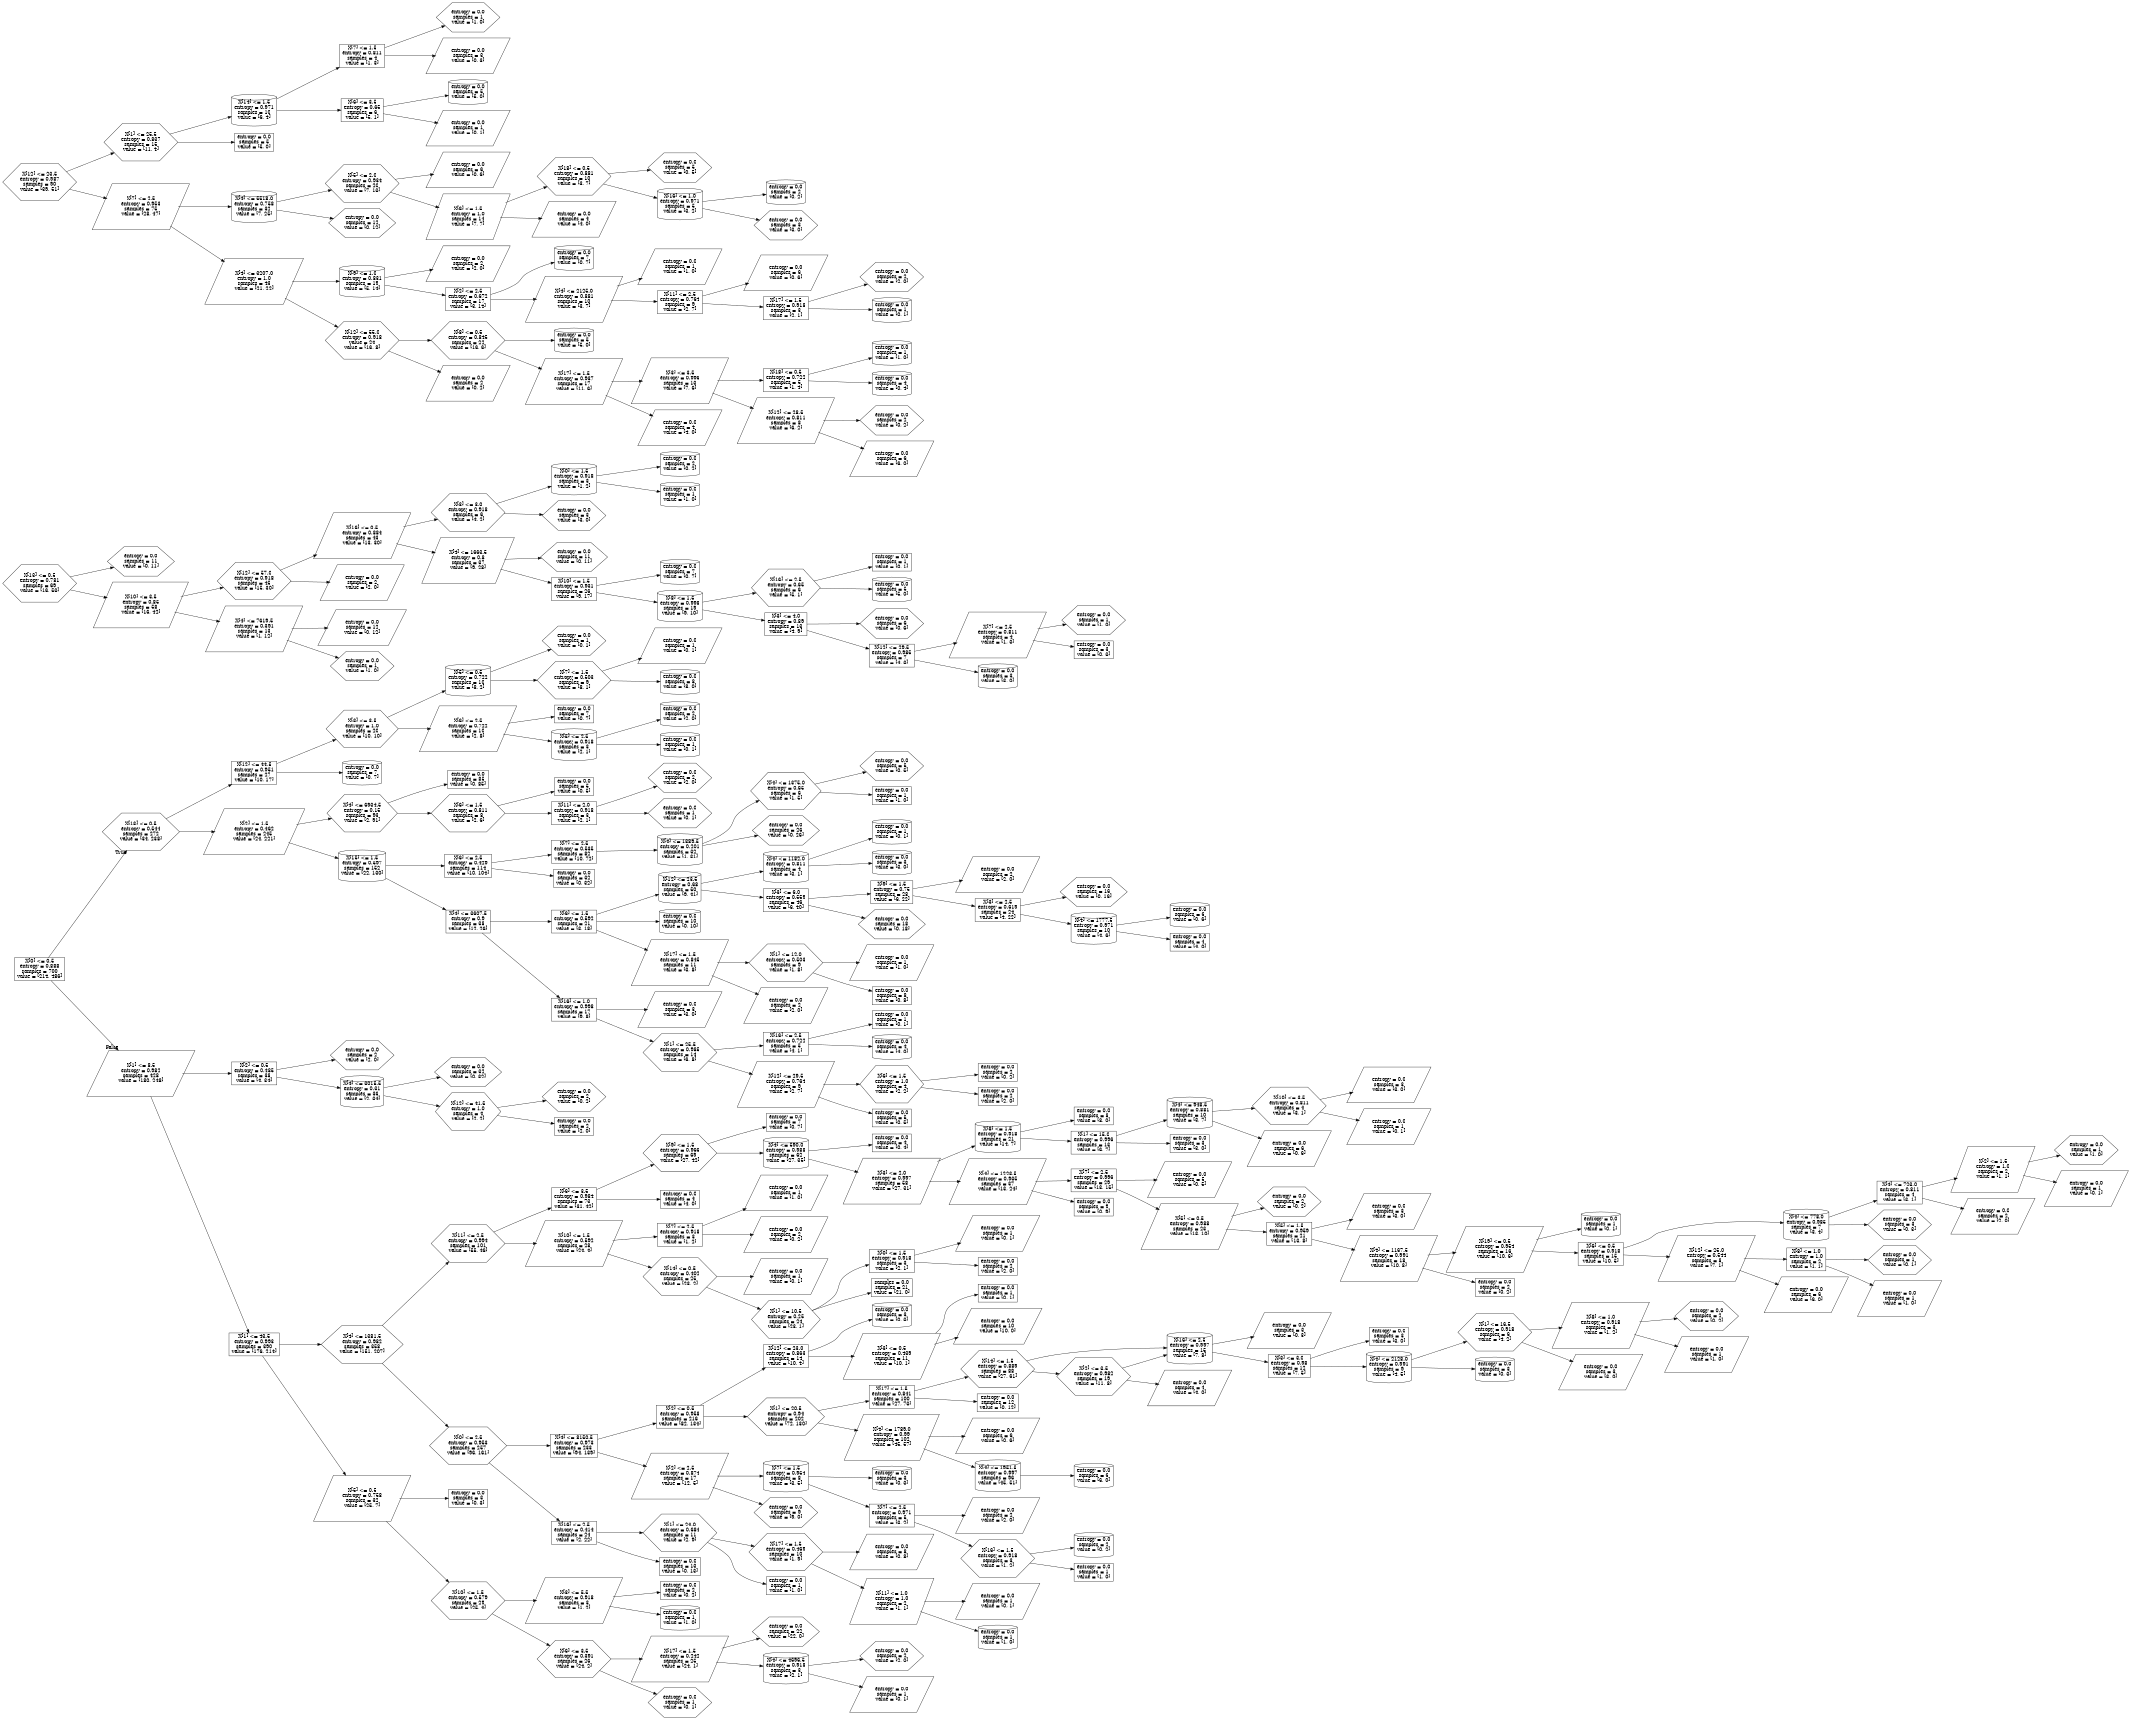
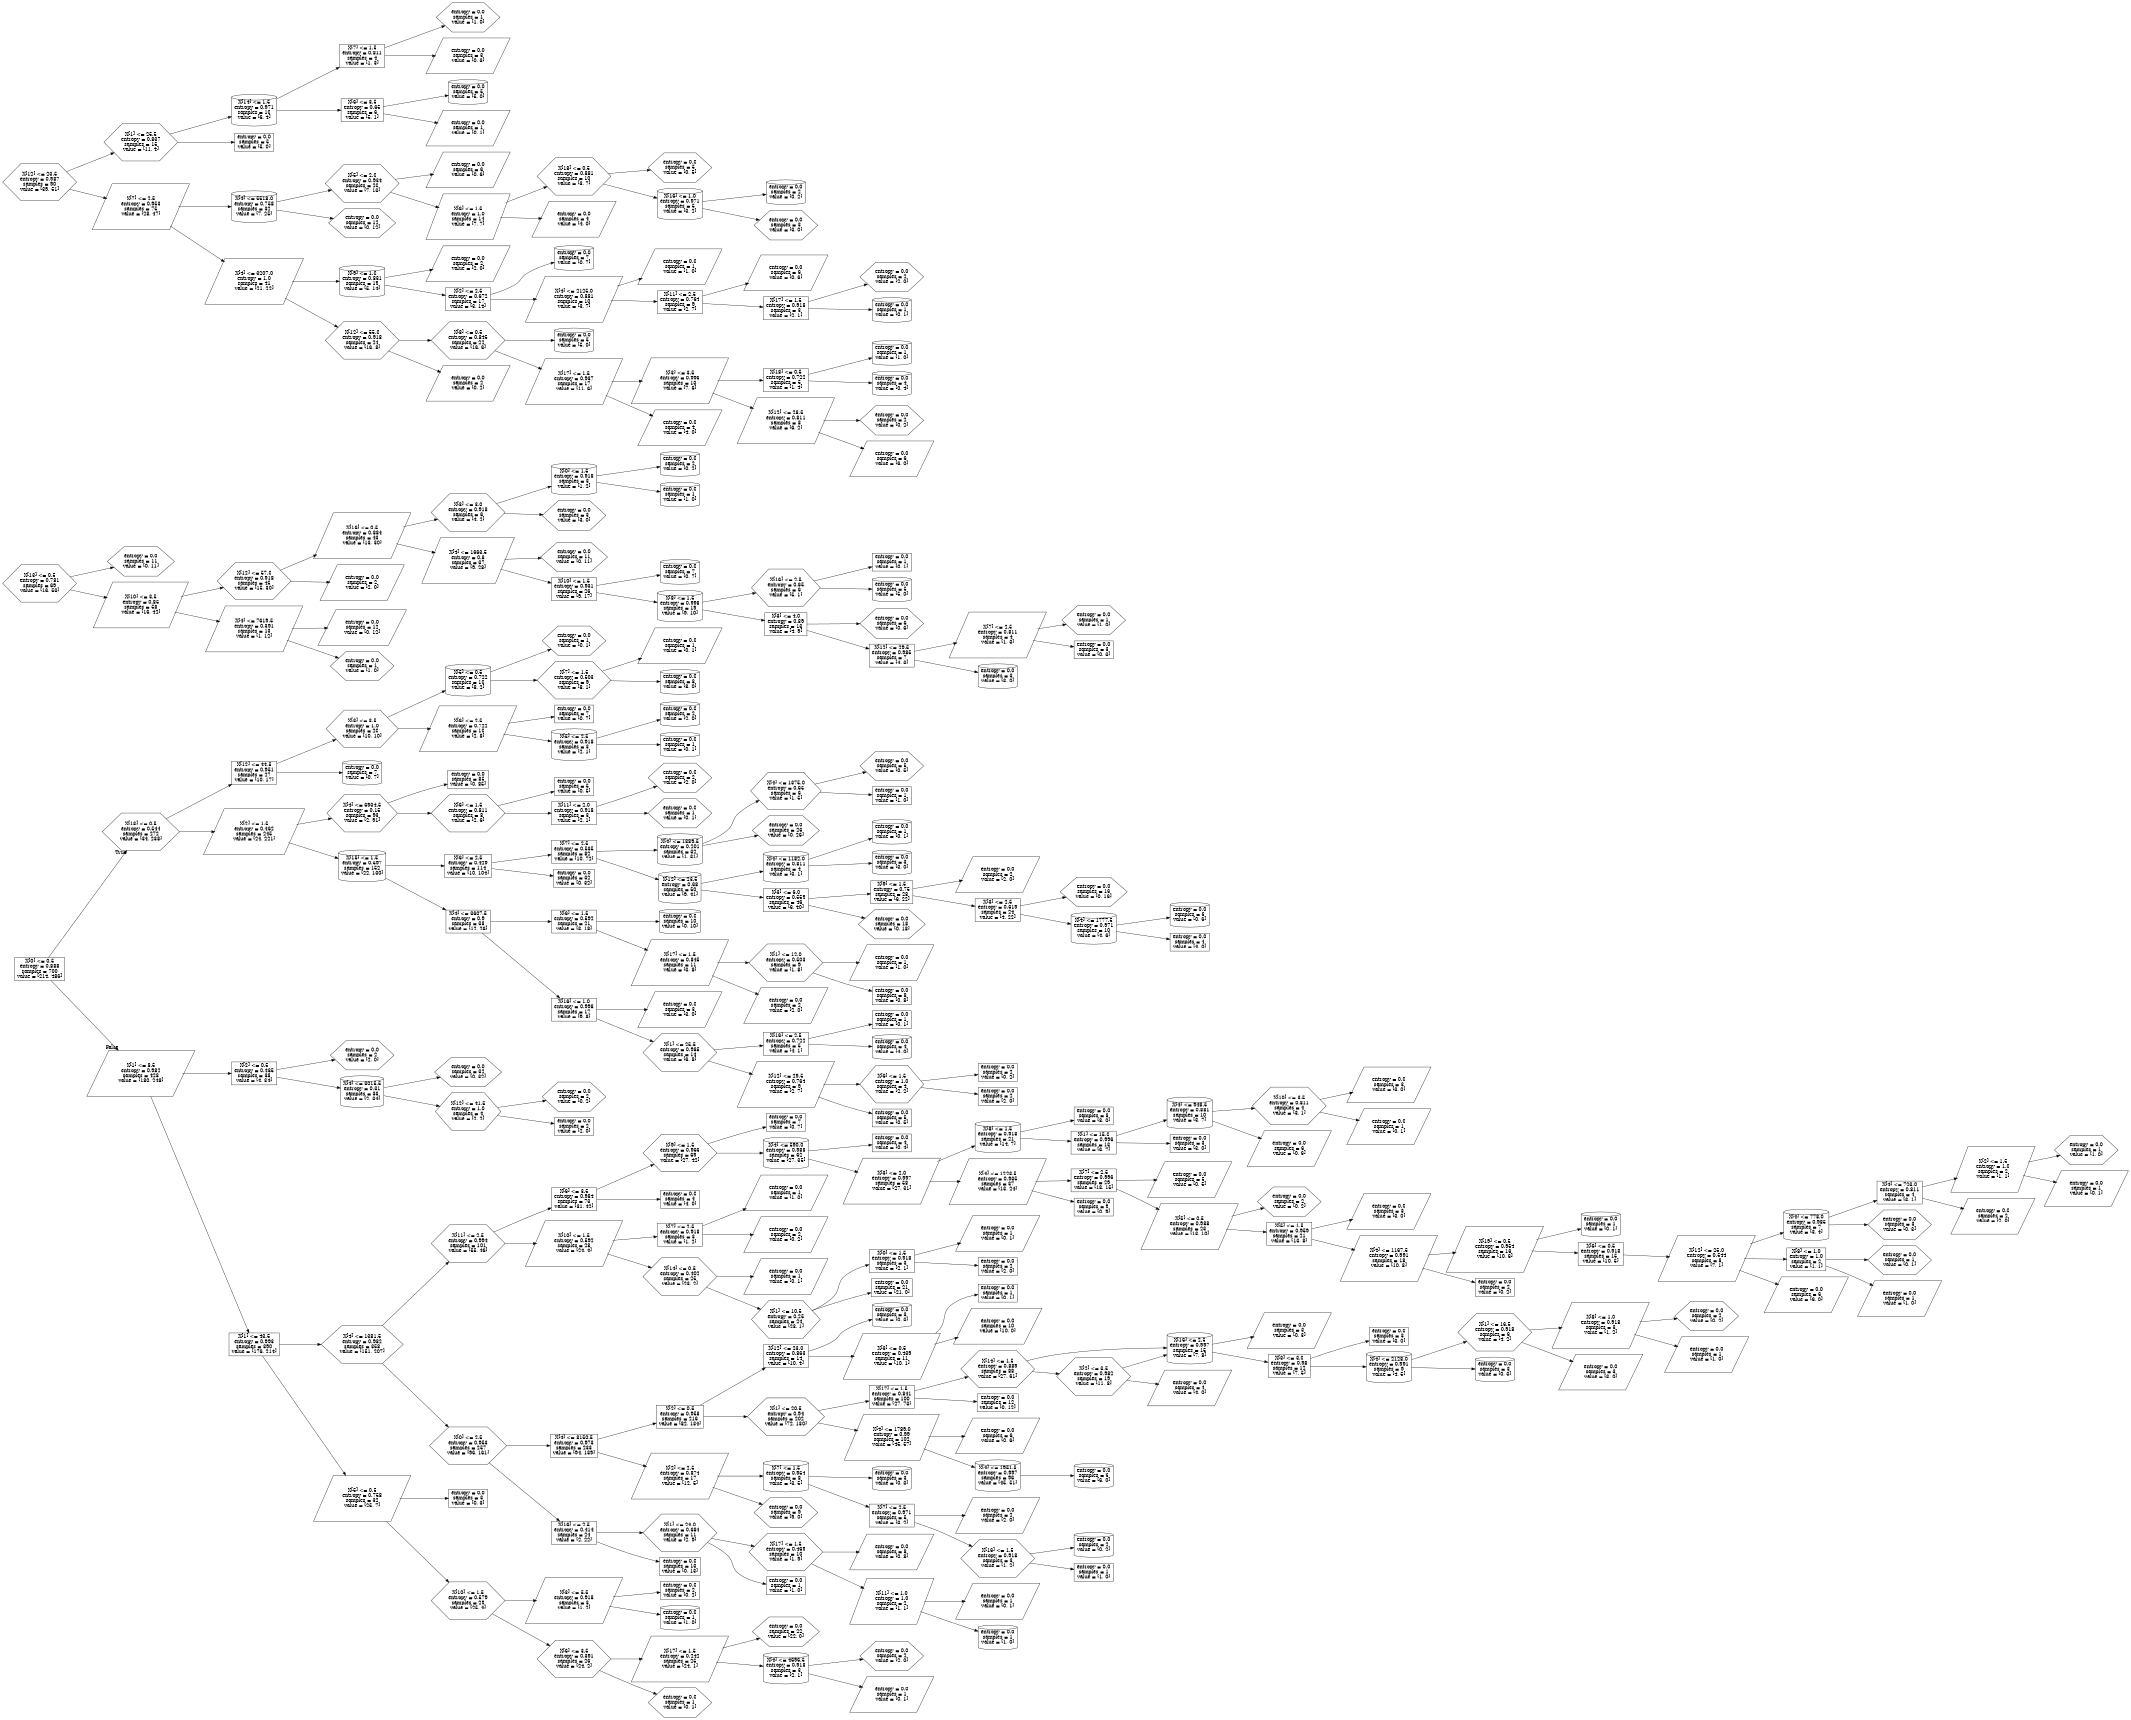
(254, 281) -> (254, 281)
(362, 340) -> (362, 340)
(626, 905) -> (626, 868)
(1700, 1225) -> (1765, 1239)
(892, 1288) -> (892, 1288)
